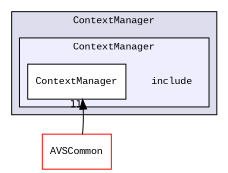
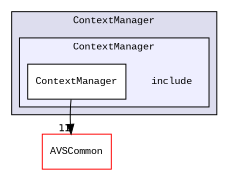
(83, 122) -> (70, 112)
